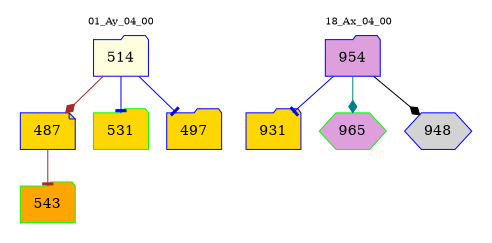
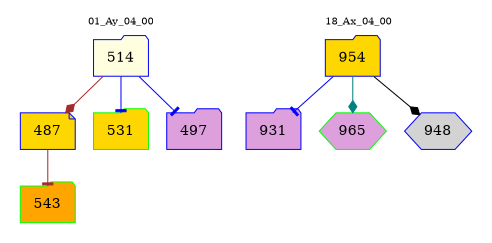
(353, 58) -> (353, 58)
(194, 131) -> (194, 131)
(273, 131) -> (273, 131)
